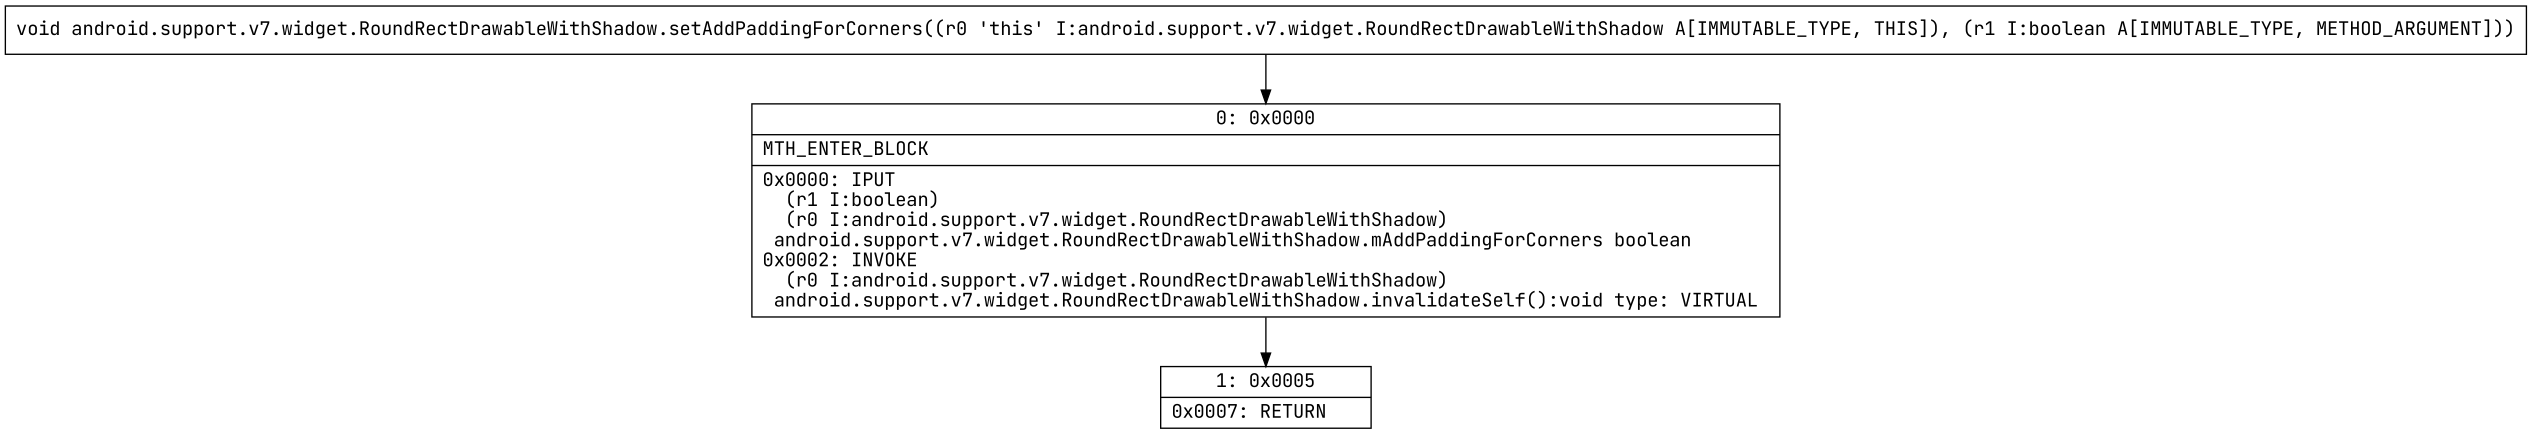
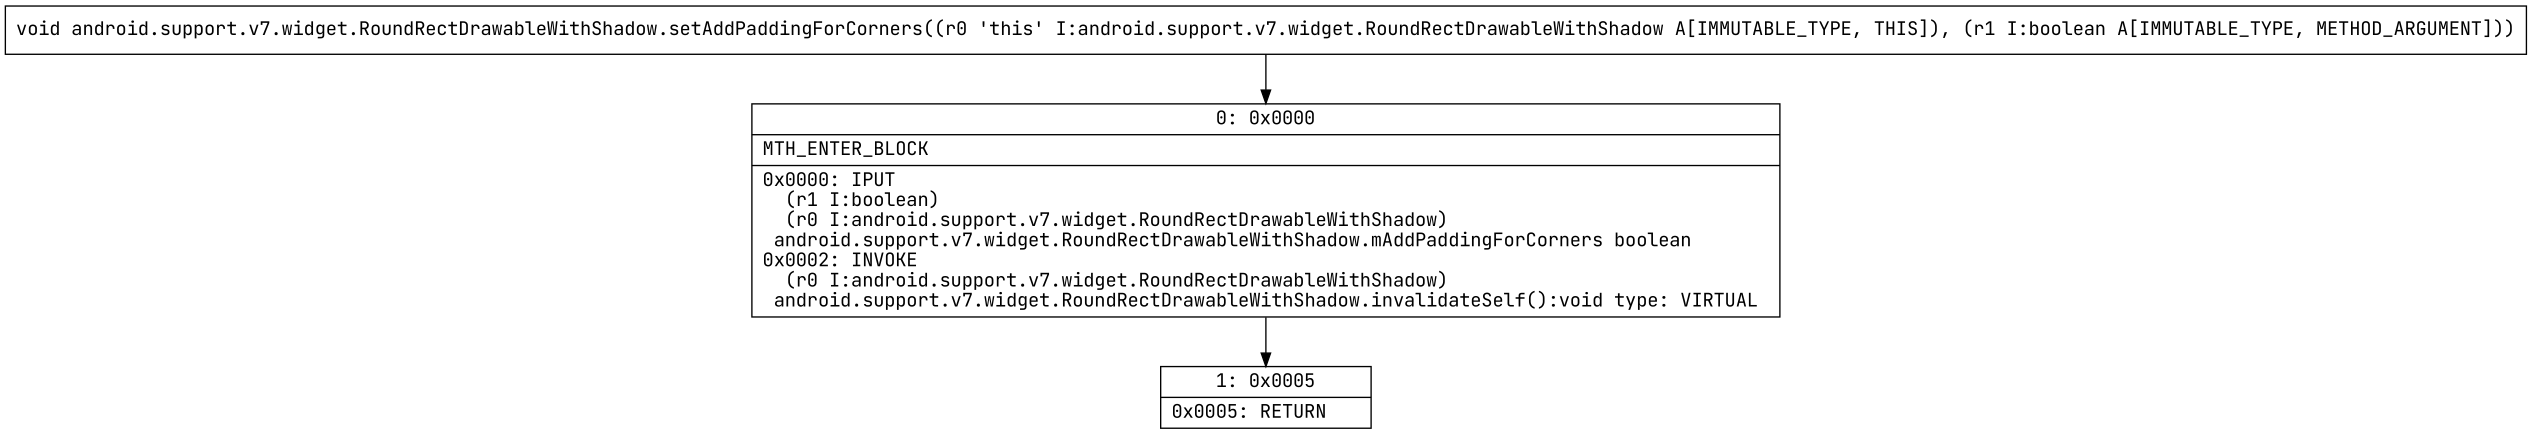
(1266, 412) -> (1266, 412)
